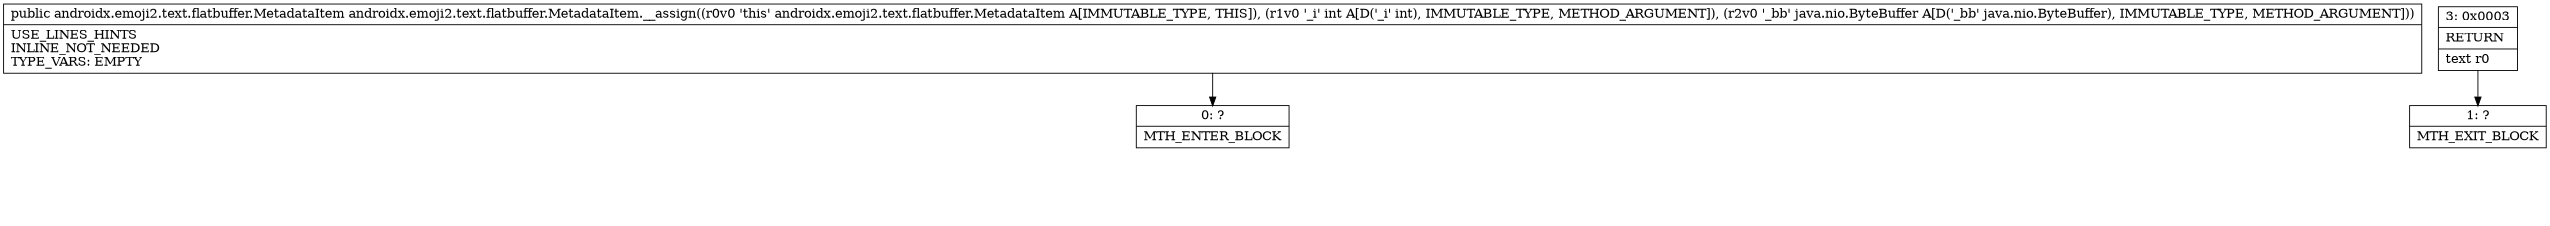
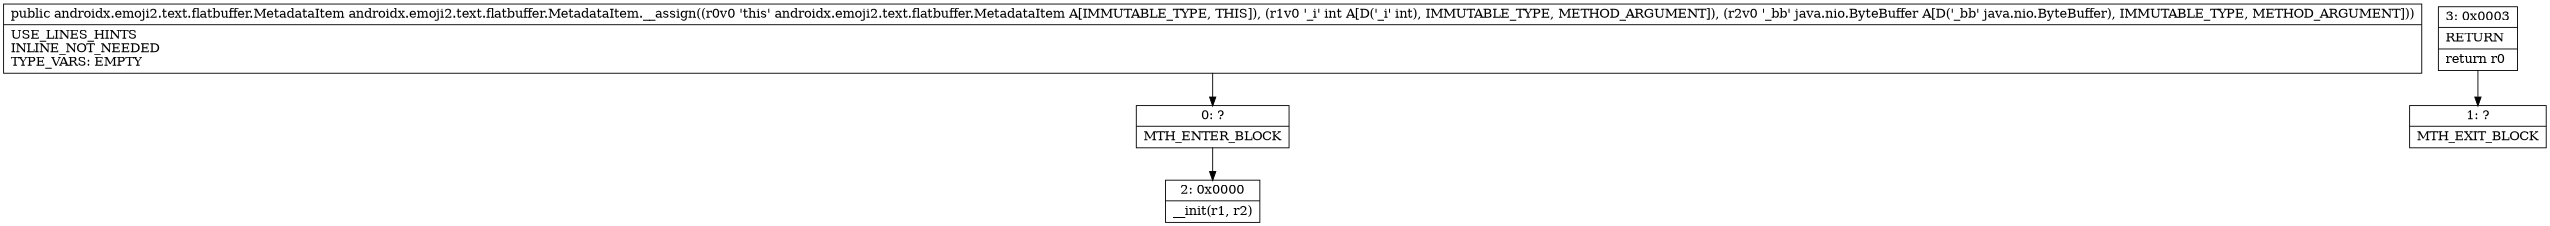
(2468, 59) -> (2476, 59)
none -> (1213, 201)
